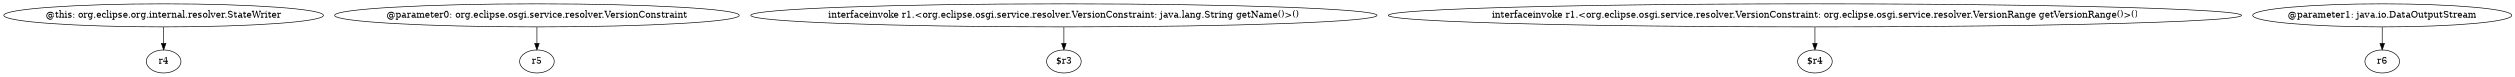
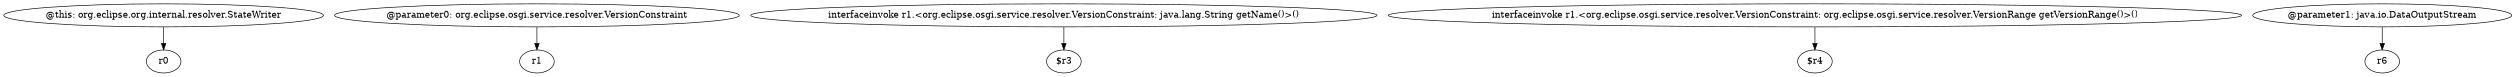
(164, 61) -> (164, 61)
(537, 61) -> (537, 61)
